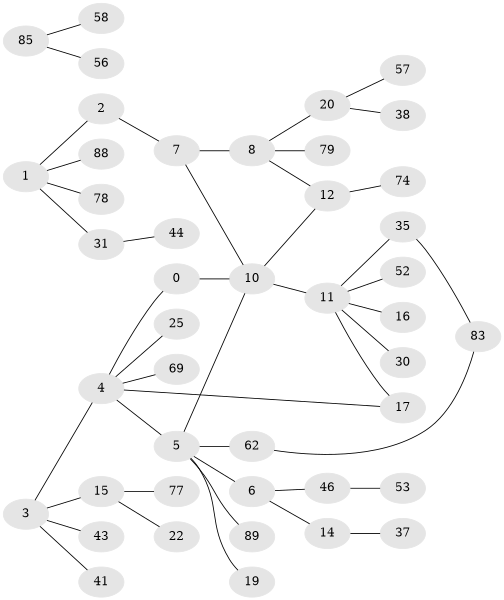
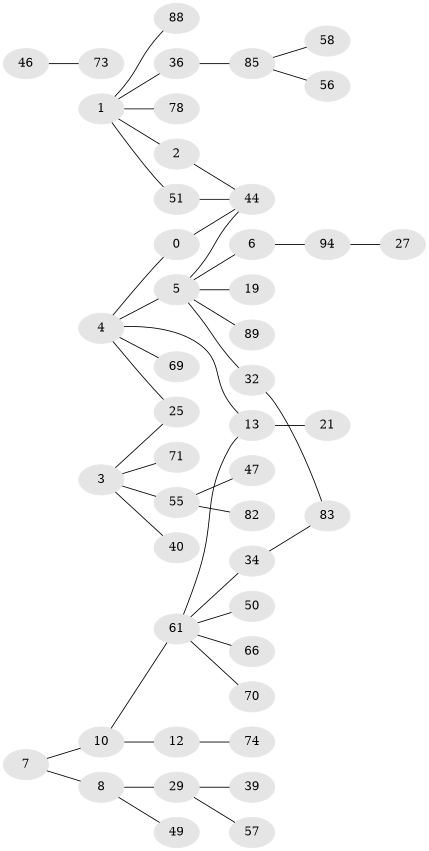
none -> (177, 64)
(327, 106) -> (177, 787)
(403, 116) -> (252, 787)
(139, 130) -> (214, 177)
(327, 151) -> (177, 832)
(290, 173) -> none
(403, 227) -> (252, 561)
(101, 245) -> (177, 199)
(403, 272) -> (252, 606)
(215, 279) -> (214, 222)
(327, 298) -> (177, 629)
(403, 317) -> (252, 652)
(214, 363) -> (214, 245)
(403, 363) -> (252, 697)
(403, 408) -> (252, 425)
none -> (327, 425)
(252, 446) -> (252, 380)
(64, 451) -> (139, 446)
(403, 488) -> (101, 64)
(290, 490) -> none
(101, 492) -> (177, 502)
(177, 492) -> (252, 471)
(327, 533) -> (327, 245)
(403, 533) -> (403, 245)
(101, 537) -> (177, 548)
(177, 537) -> (252, 516)
(101, 582) -> (177, 457)
